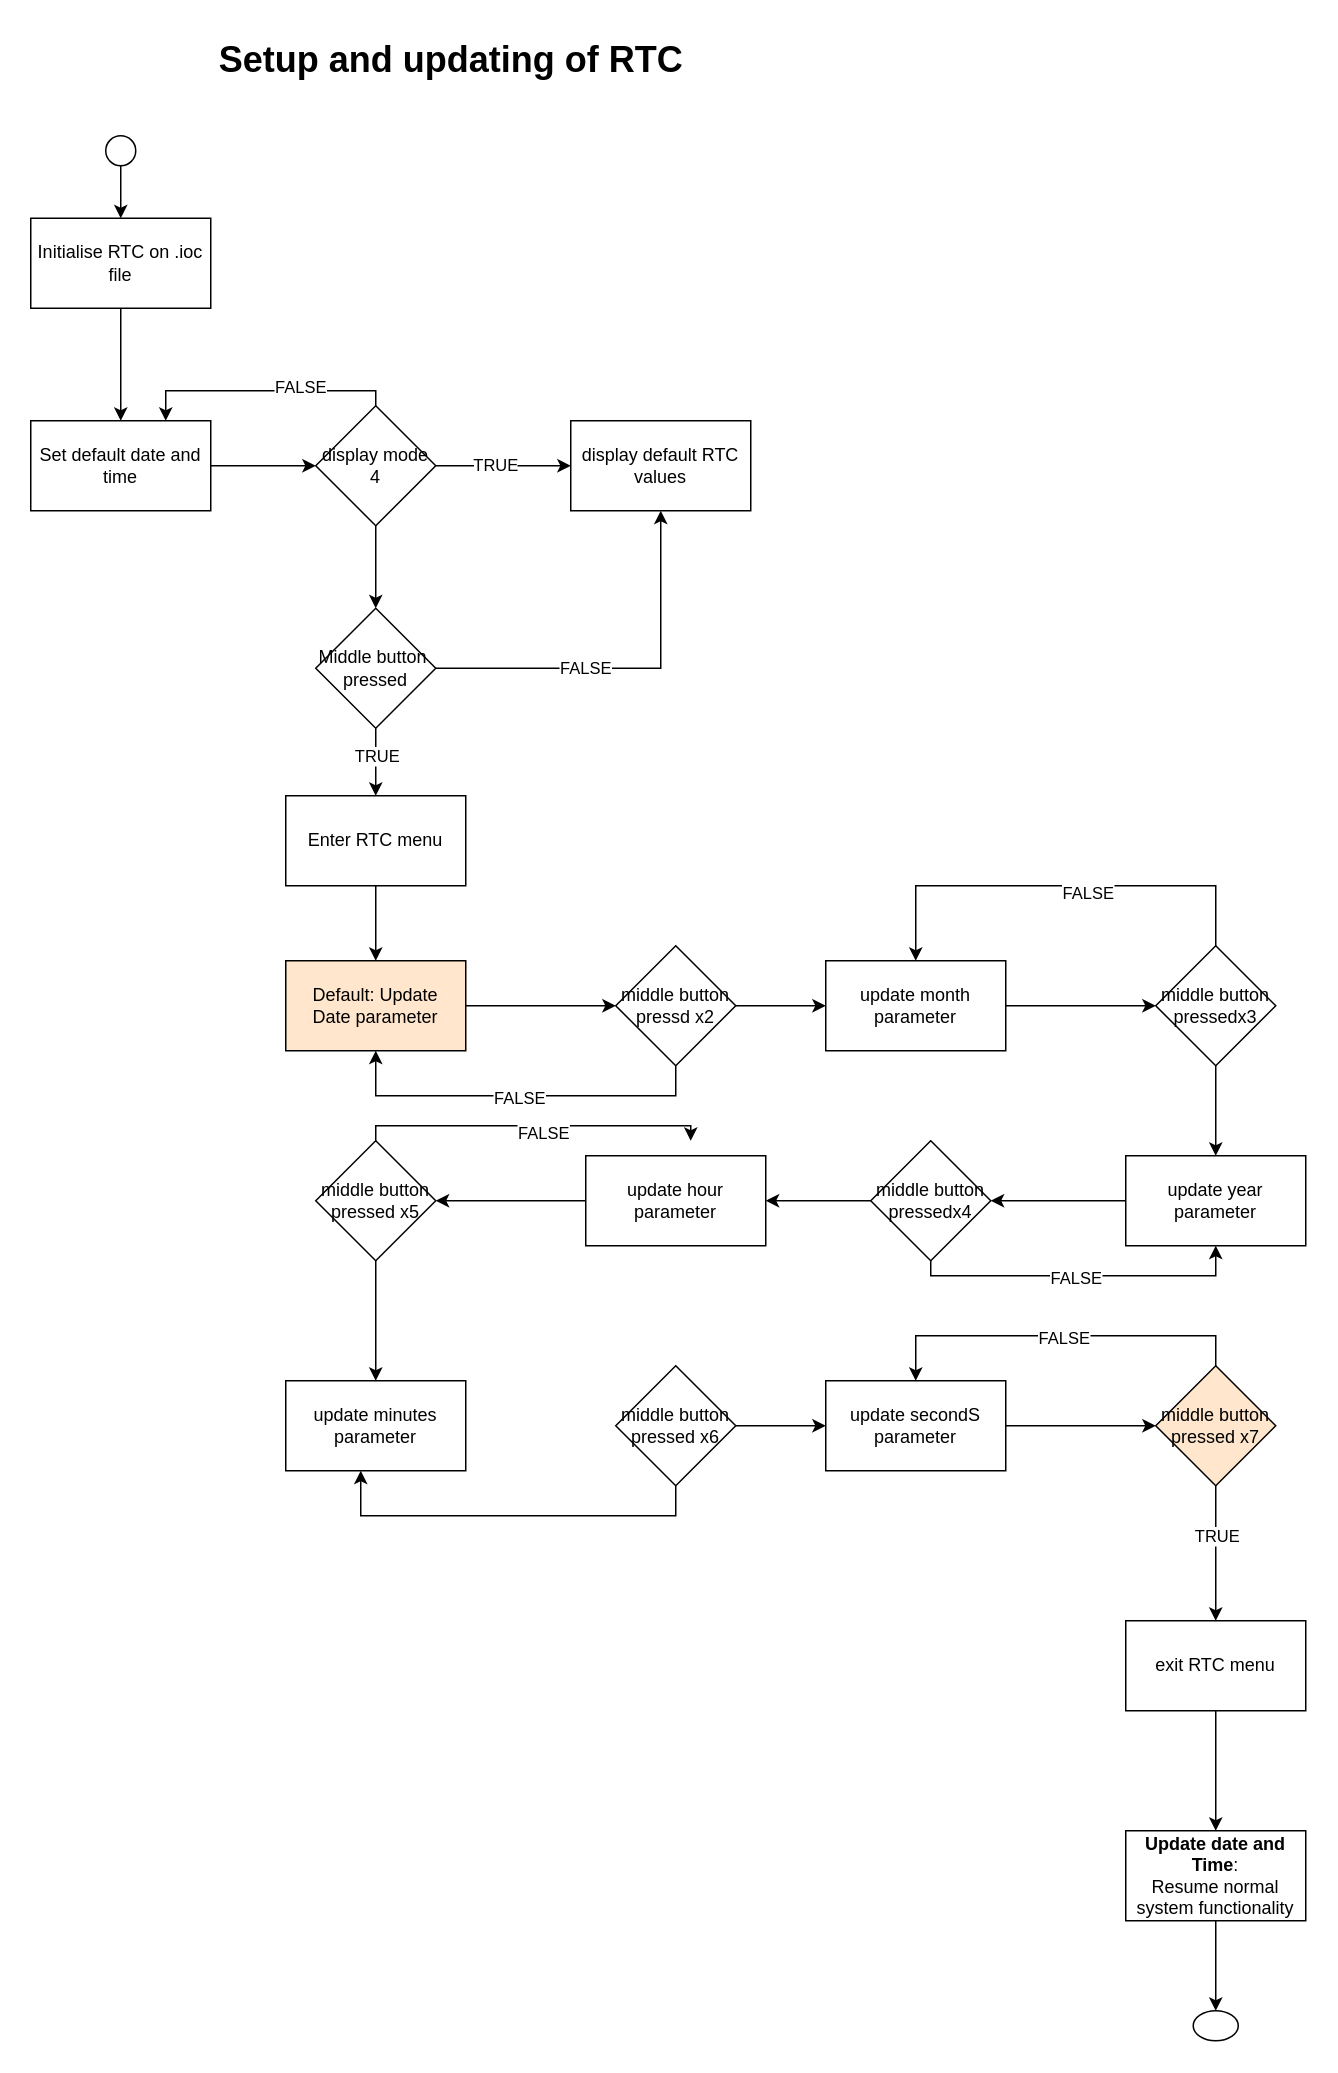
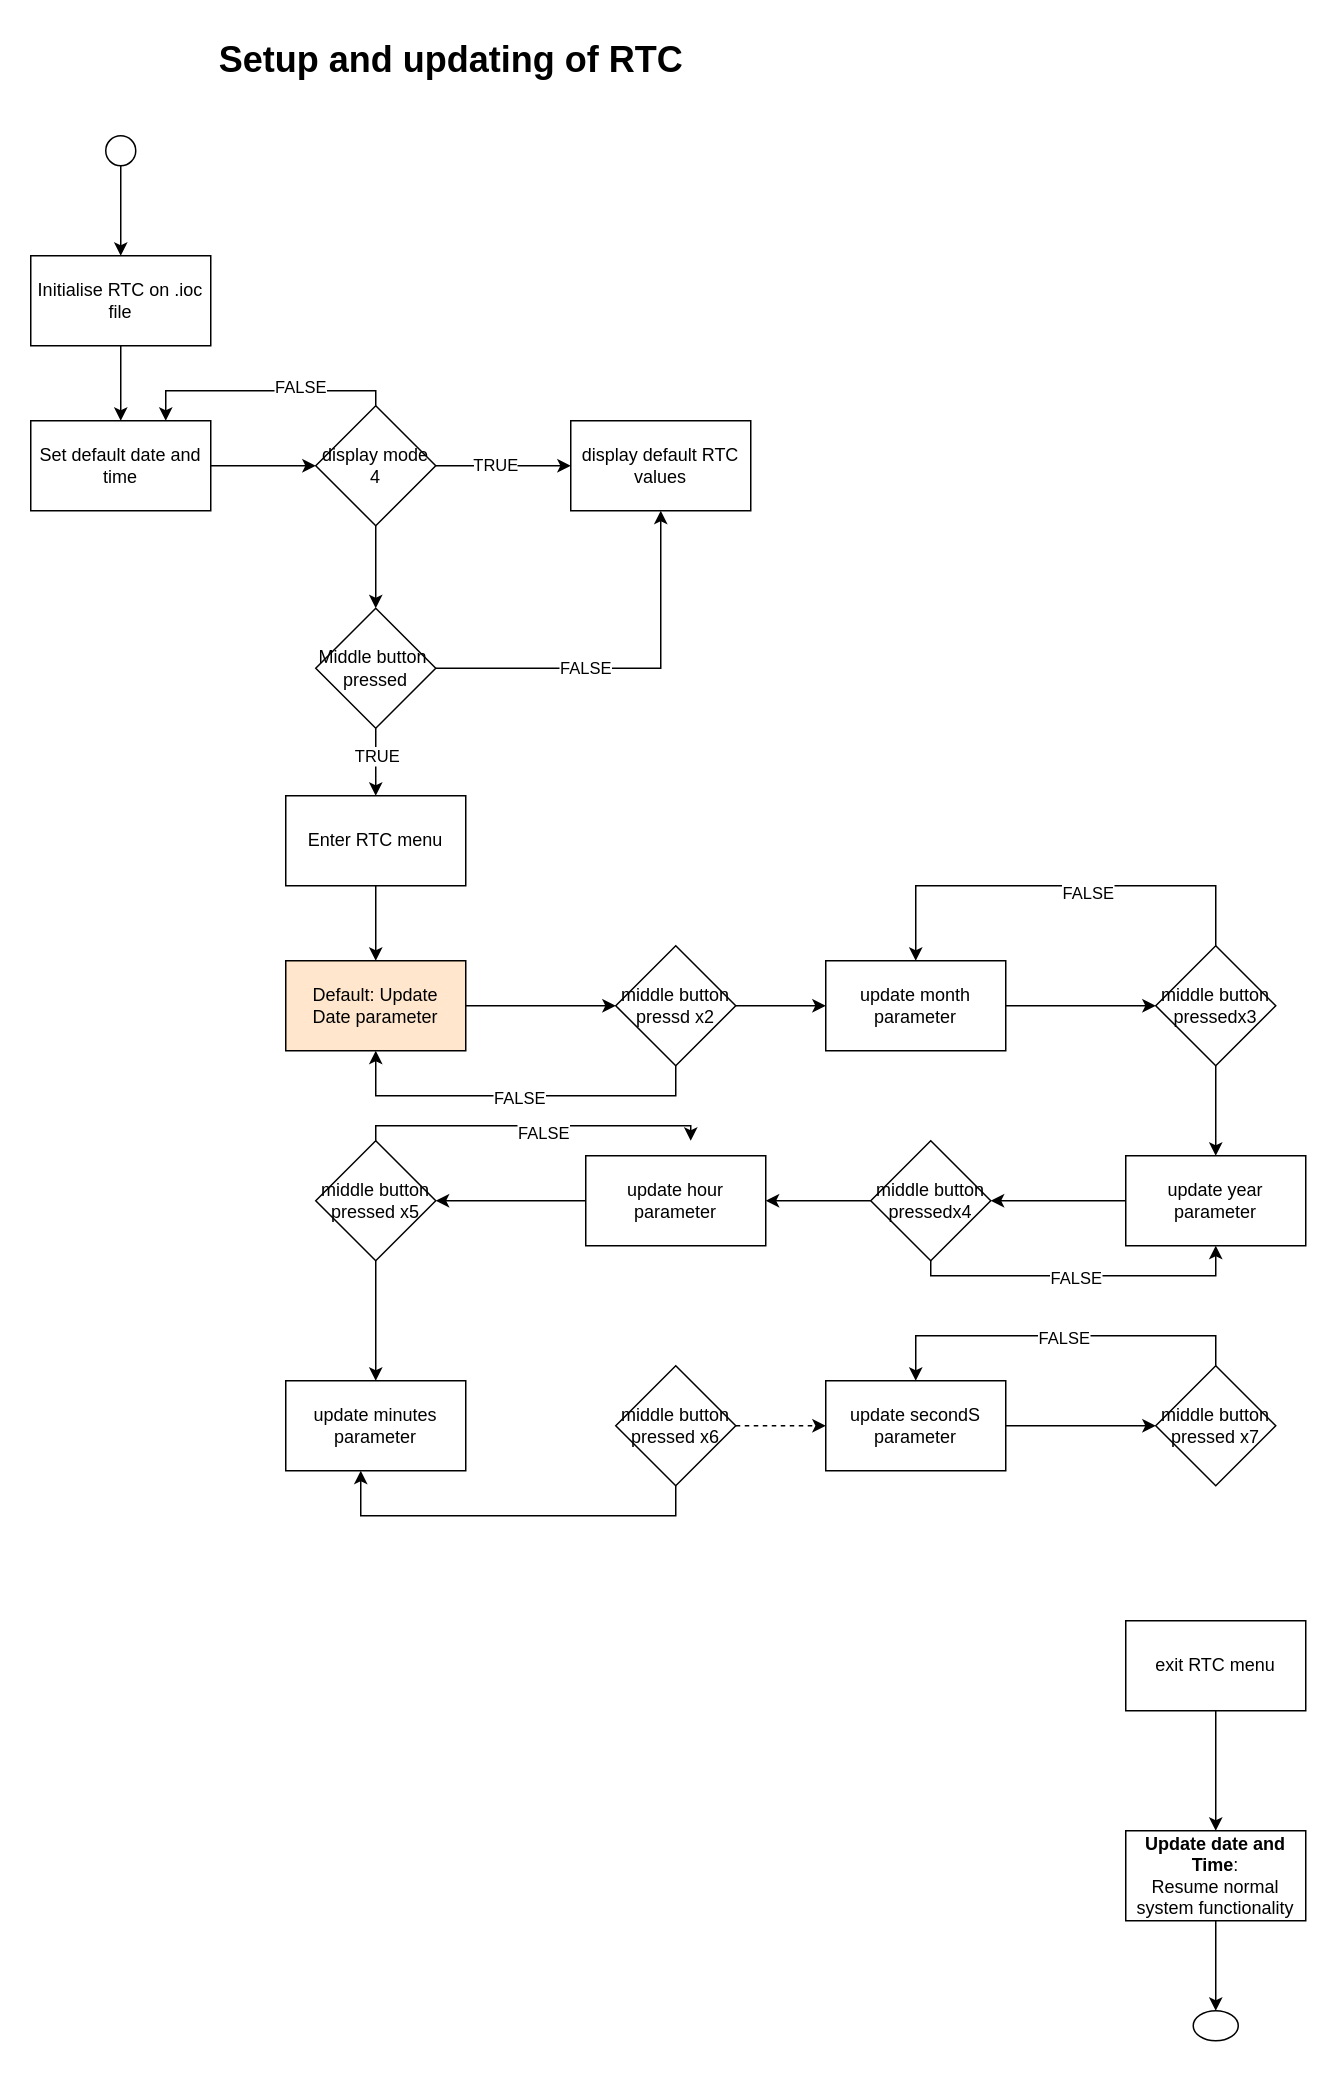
(121, 263) -> (121, 301)
(777, 1426) -> (777, 1426)
(1216, 1426) -> (1216, 1426)
(1216, 1548) -> none
